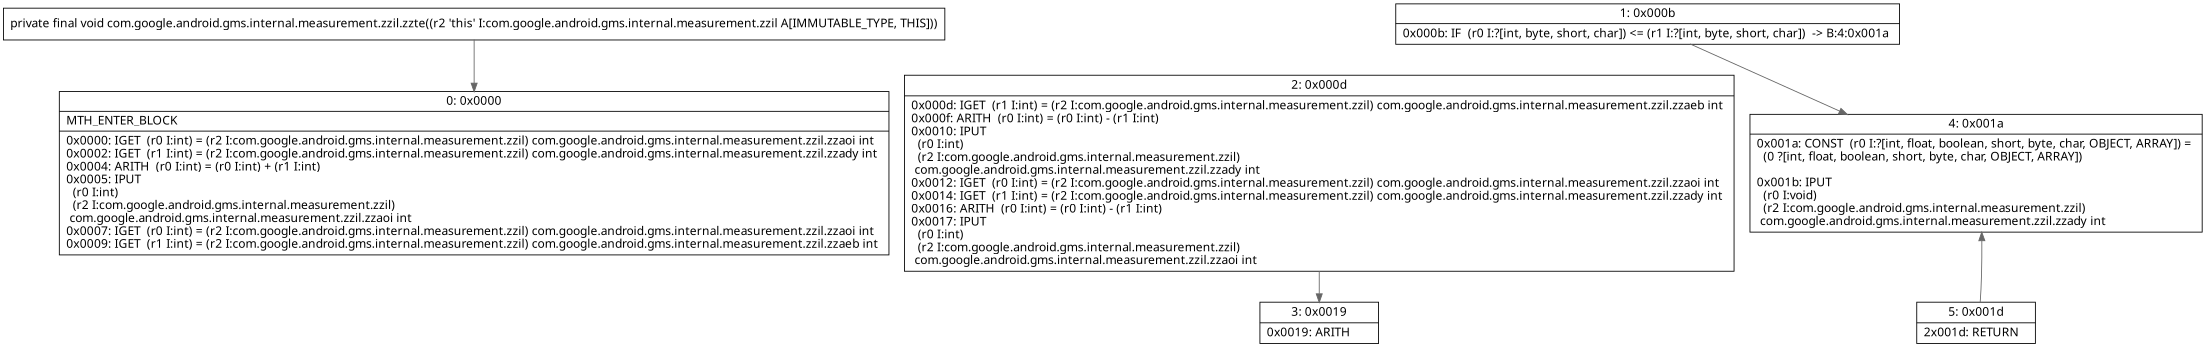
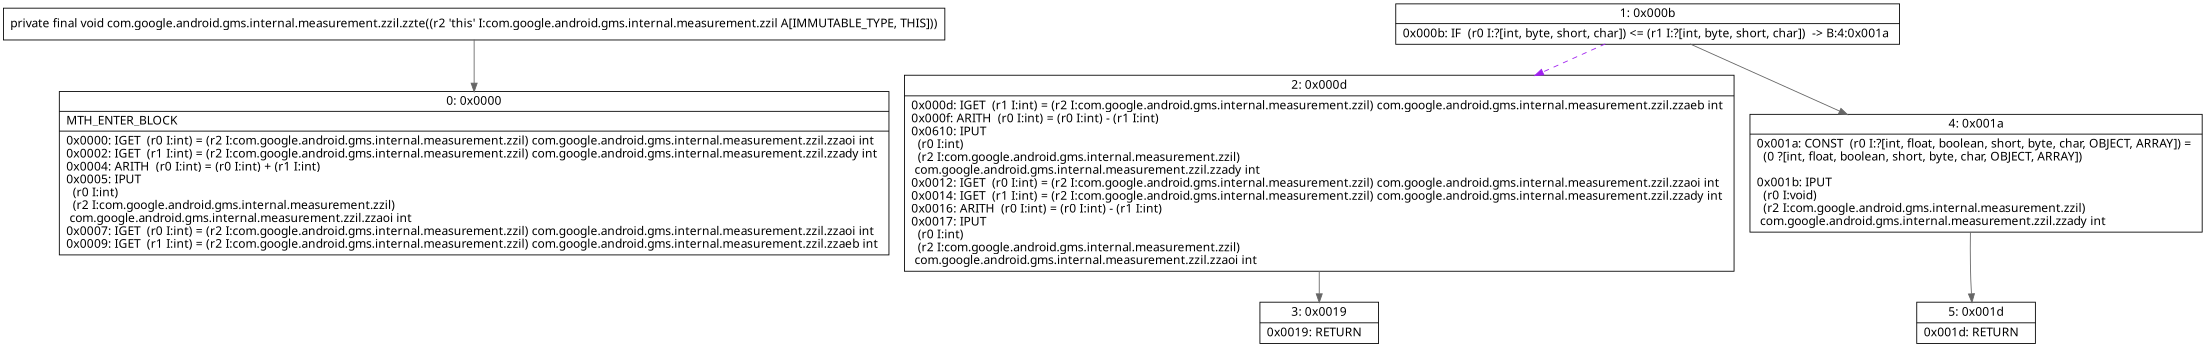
none -> (1574, 58)
(952, 132) -> (952, 132)
(1982, 272) -> (1970, 263)
(1314, 333) -> (1319, 333)
(1976, 333) -> (1976, 333)
